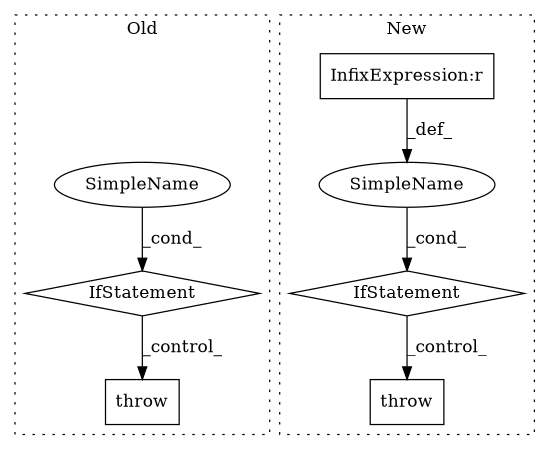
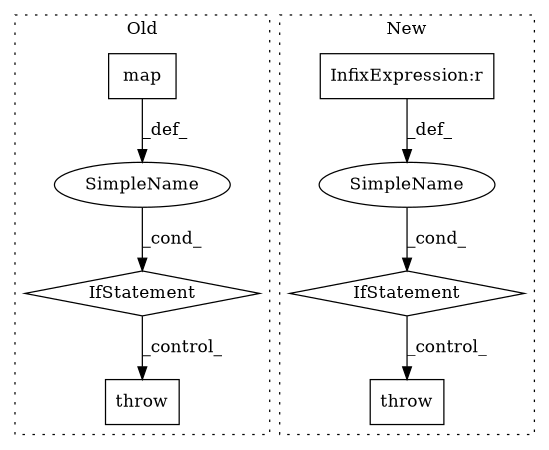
none -> (142, 76)
